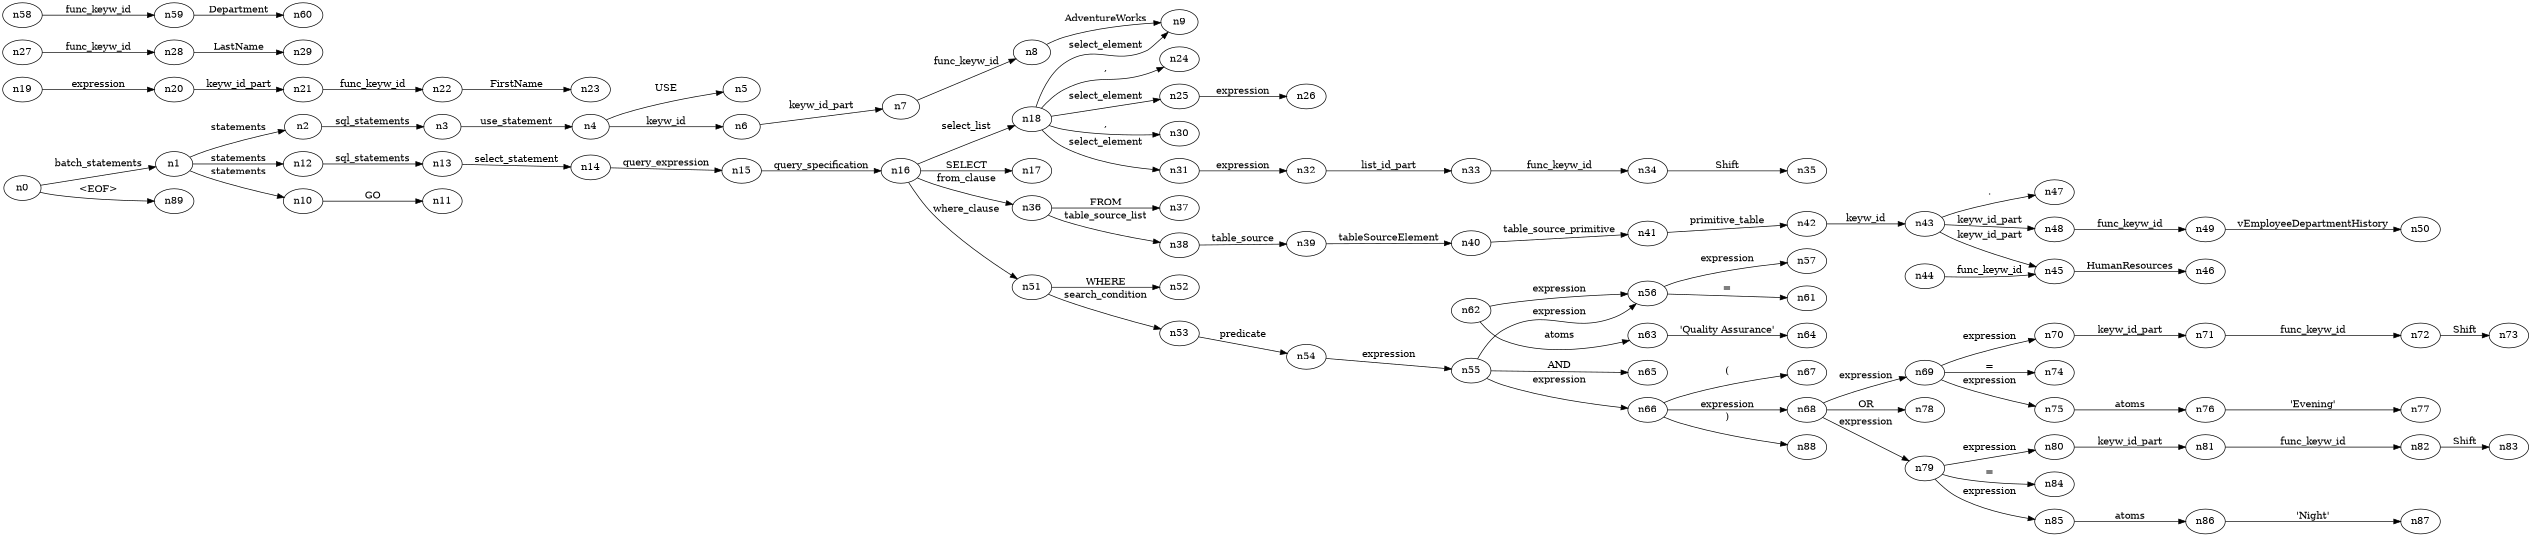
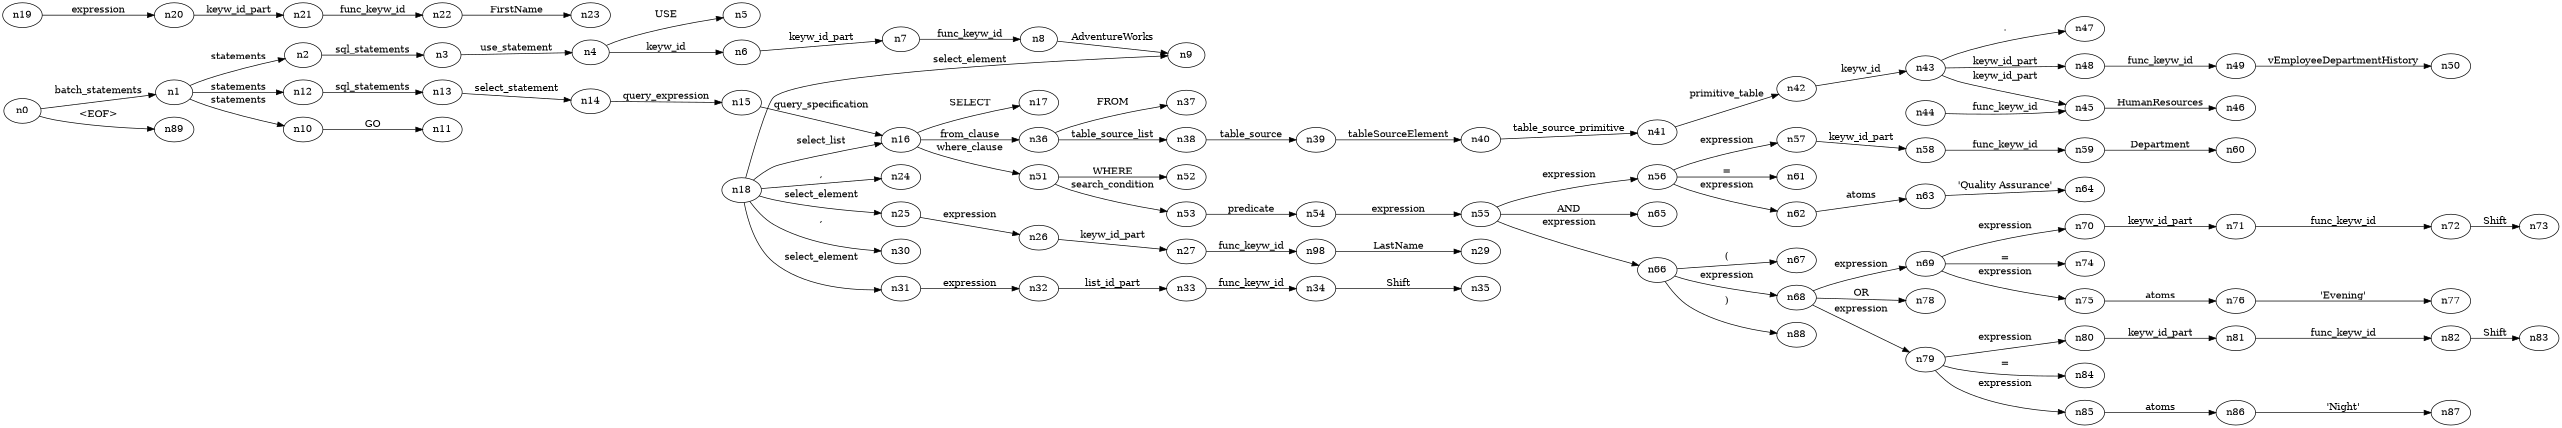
(174, 52) -> (1316, 251)
none -> (1858, 145)
(963, 146) -> (812, 157)
none -> (1109, 244)
(1555, 298) -> (1721, 199)
